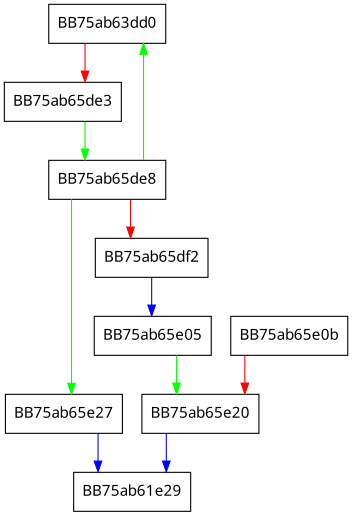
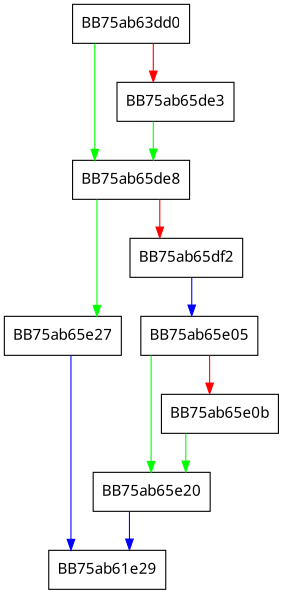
(144, 107) -> (95, 96)
none -> (210, 369)
(245, 369) -> (186, 447)
